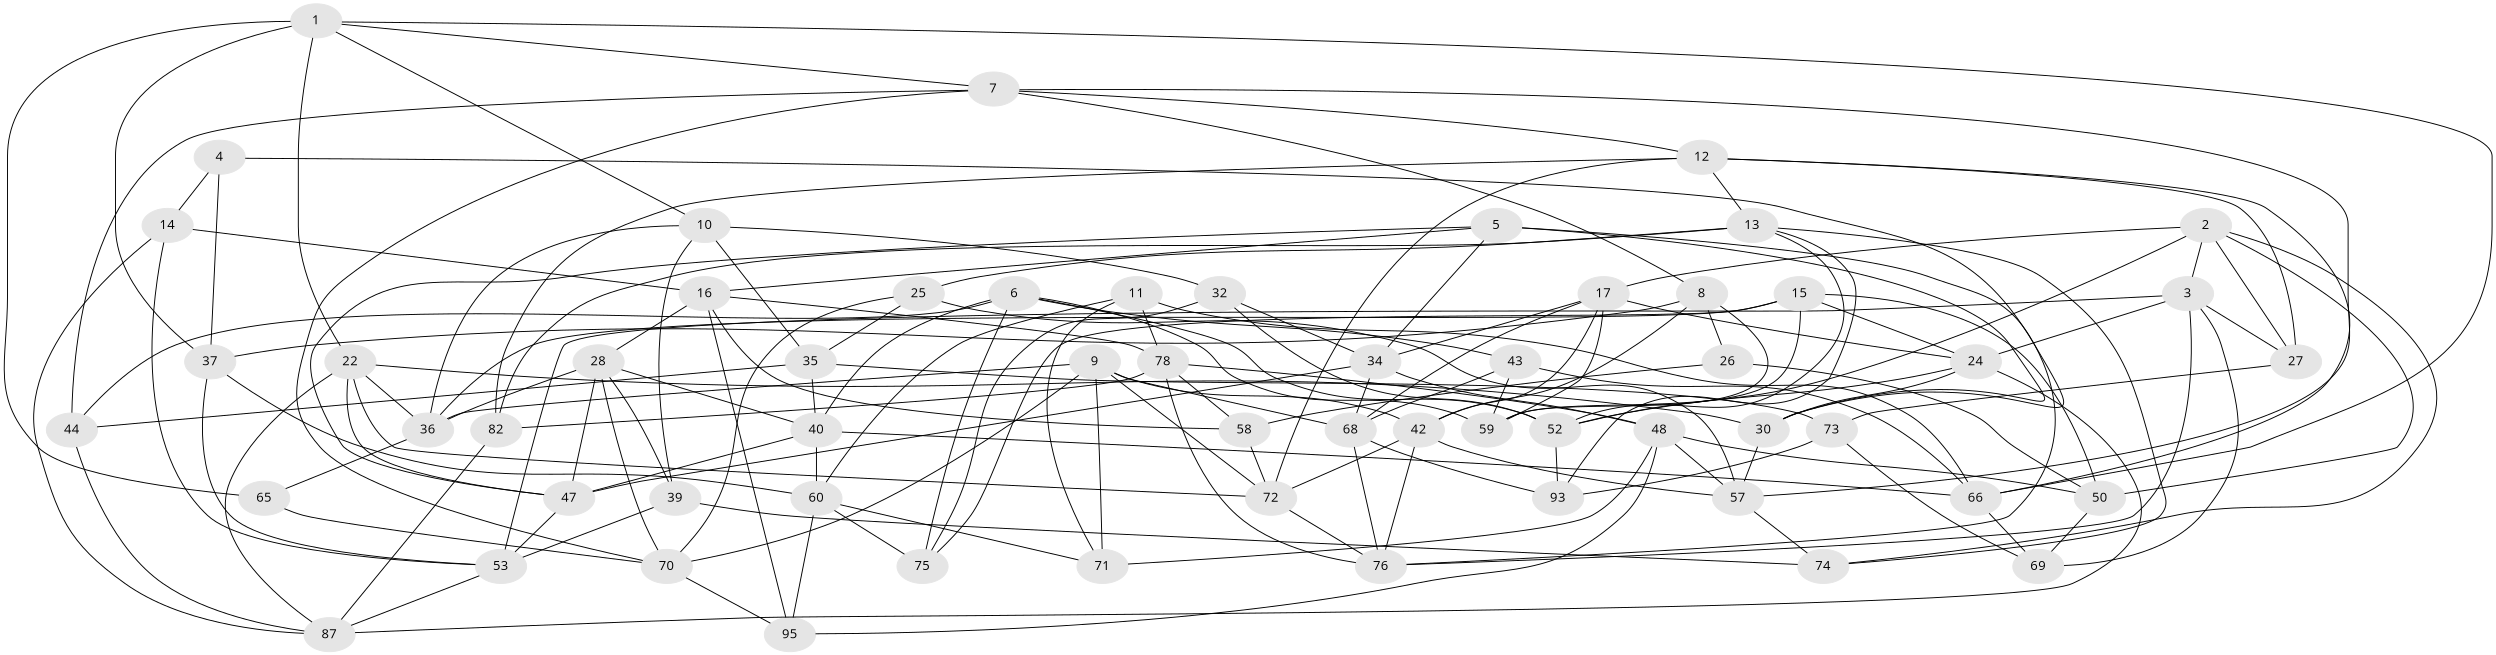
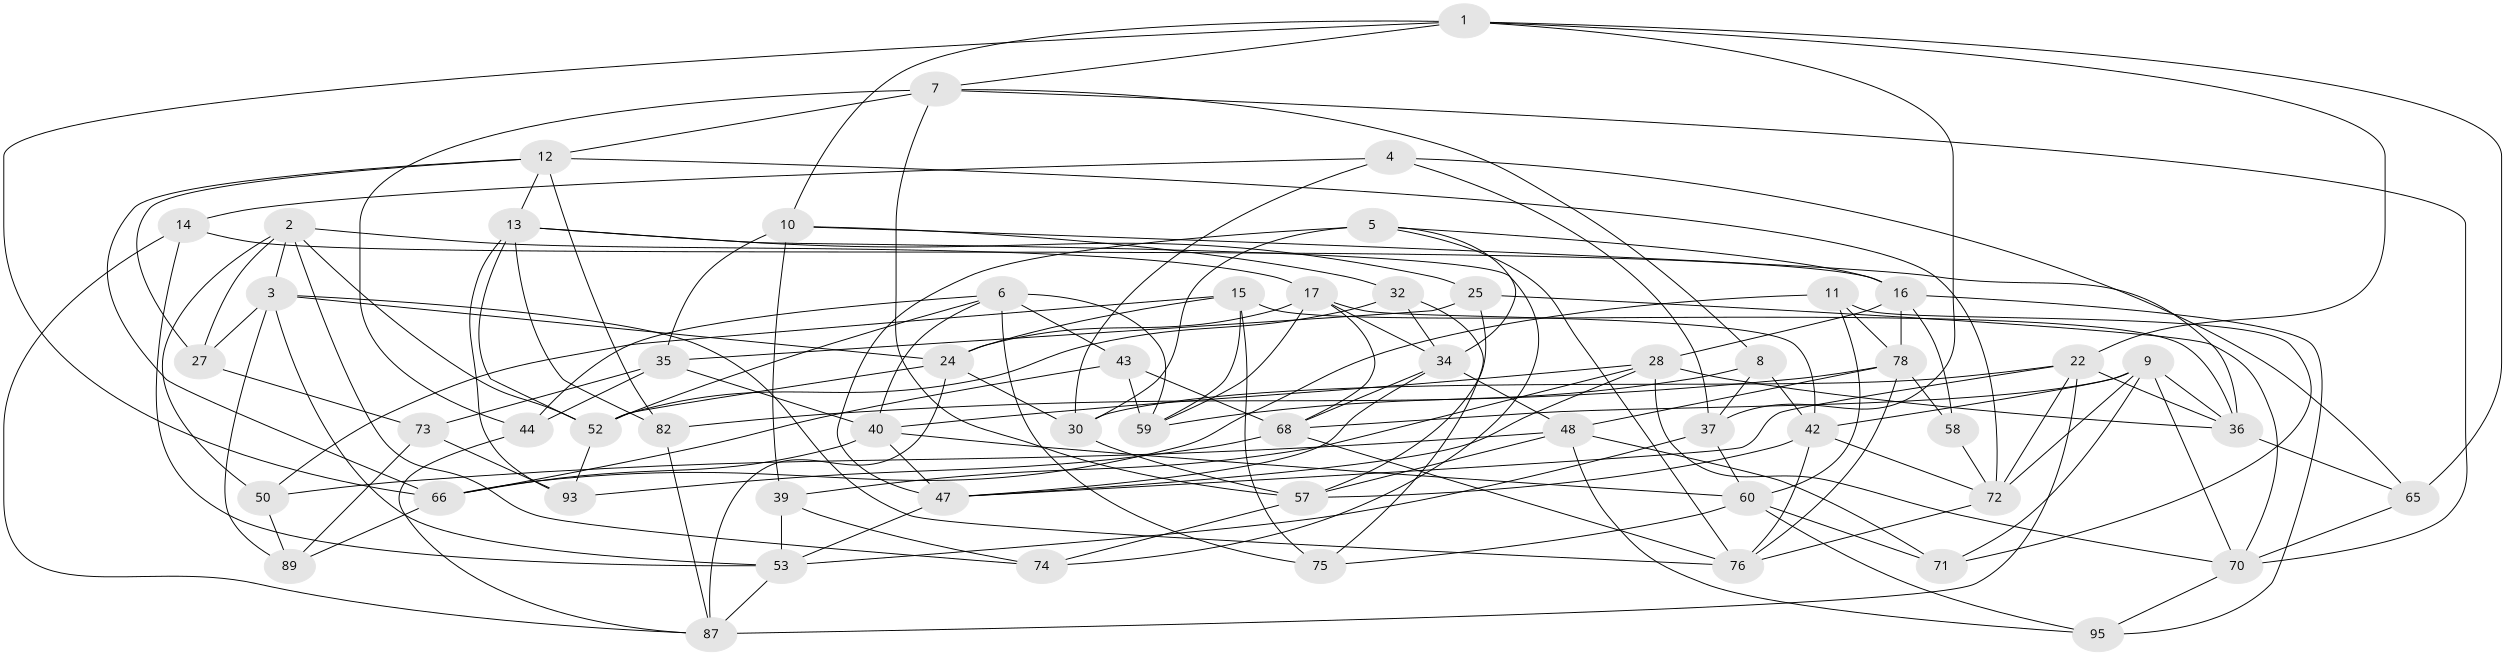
none -> (1941, 234)
(1728, 362) -> none
(2038, 566) -> (290, 566)
